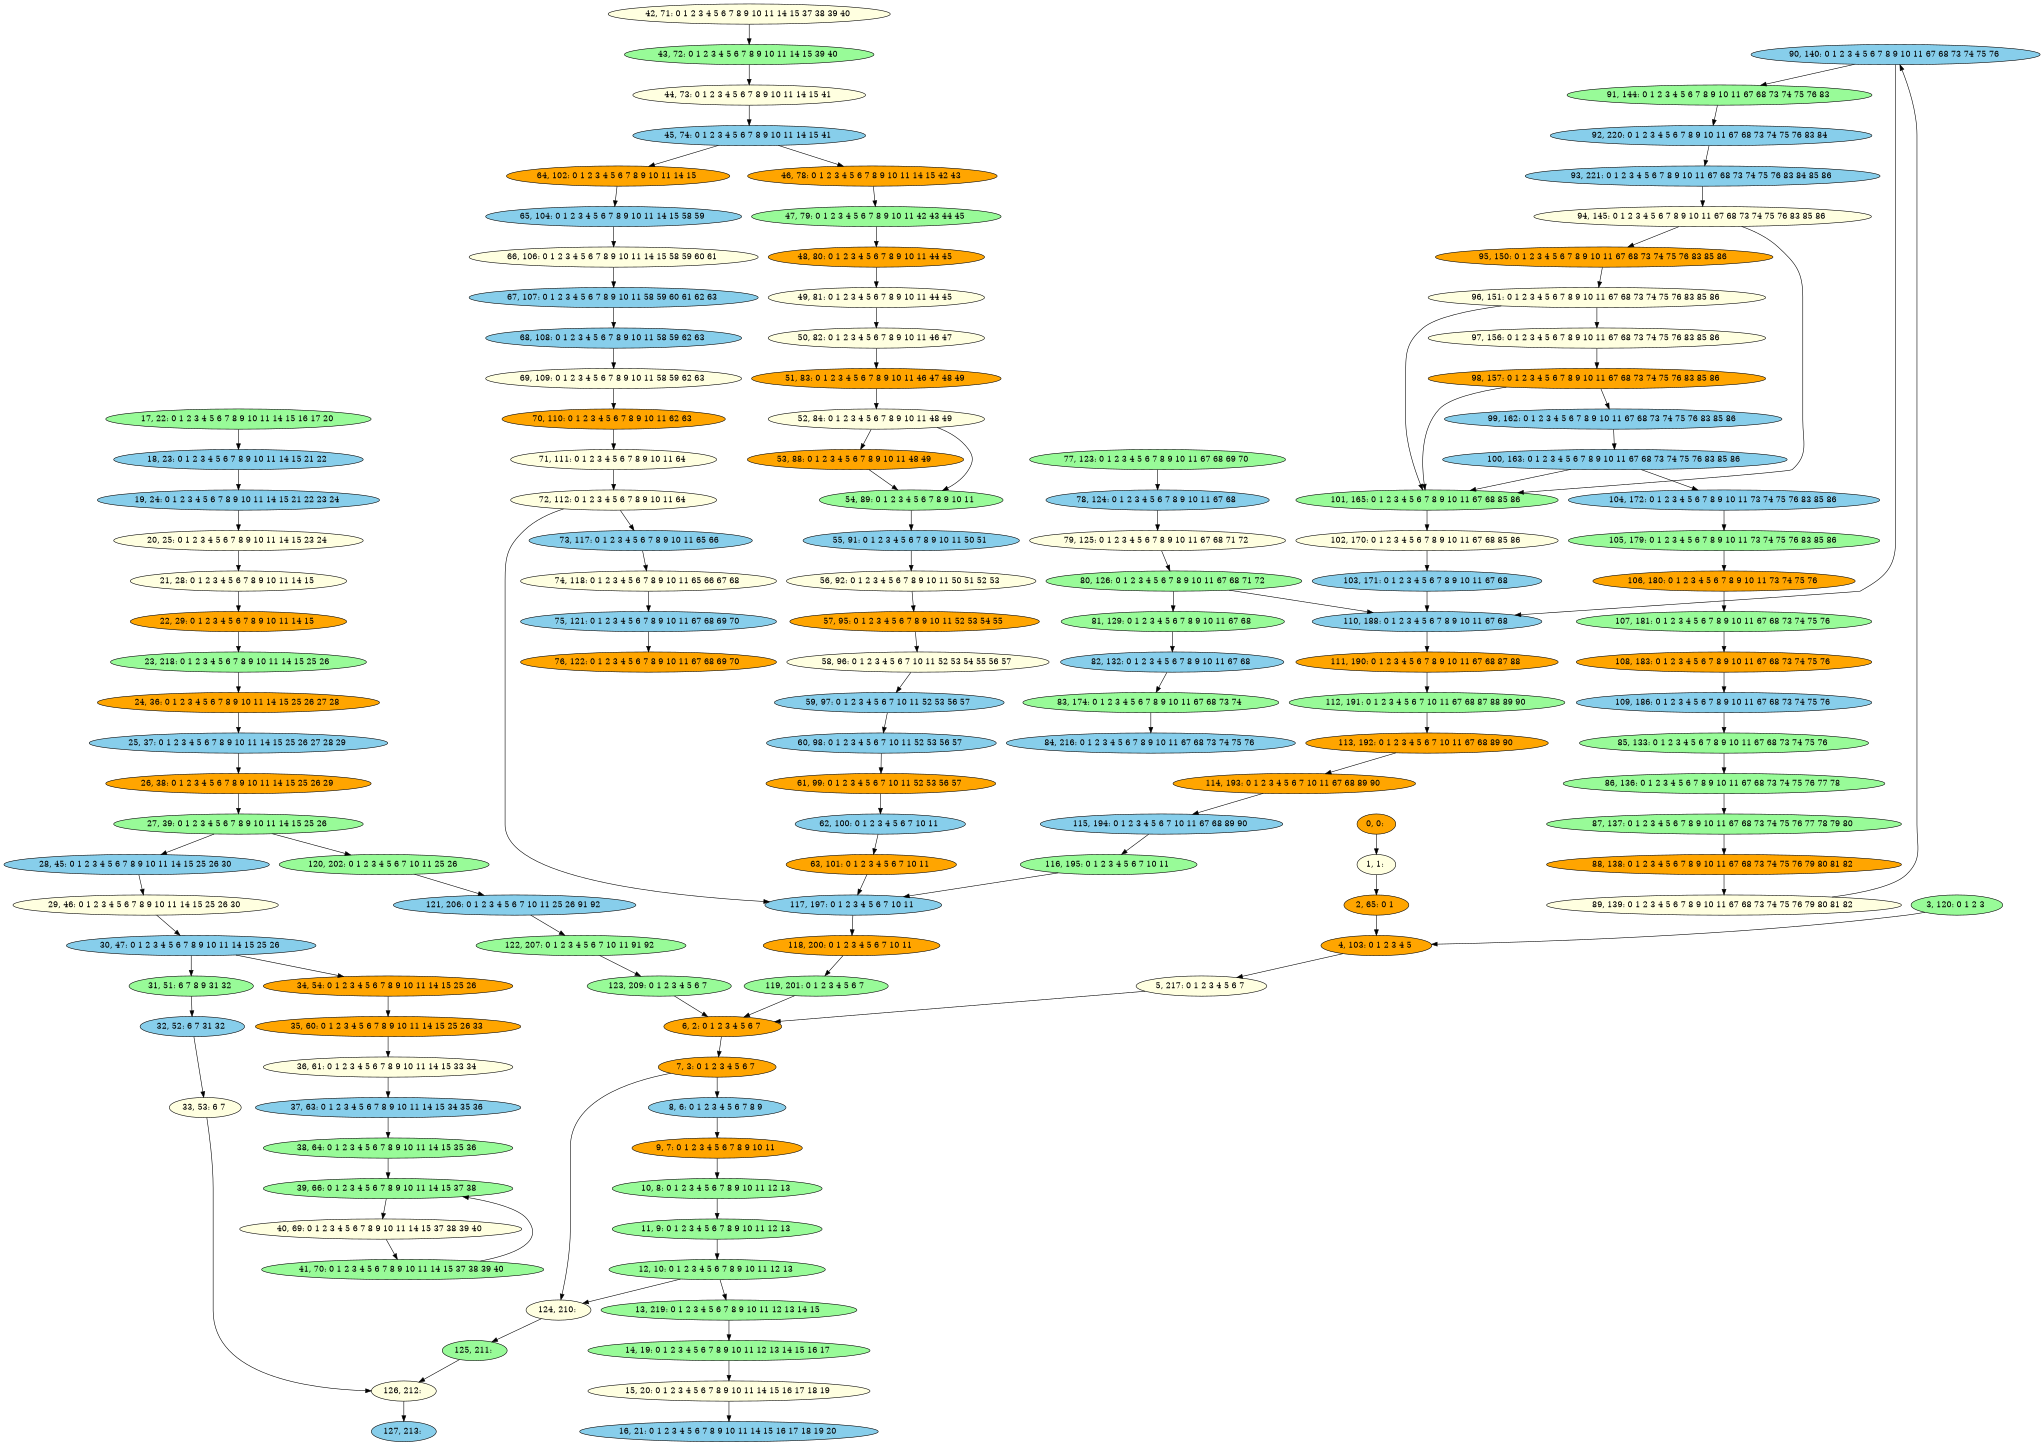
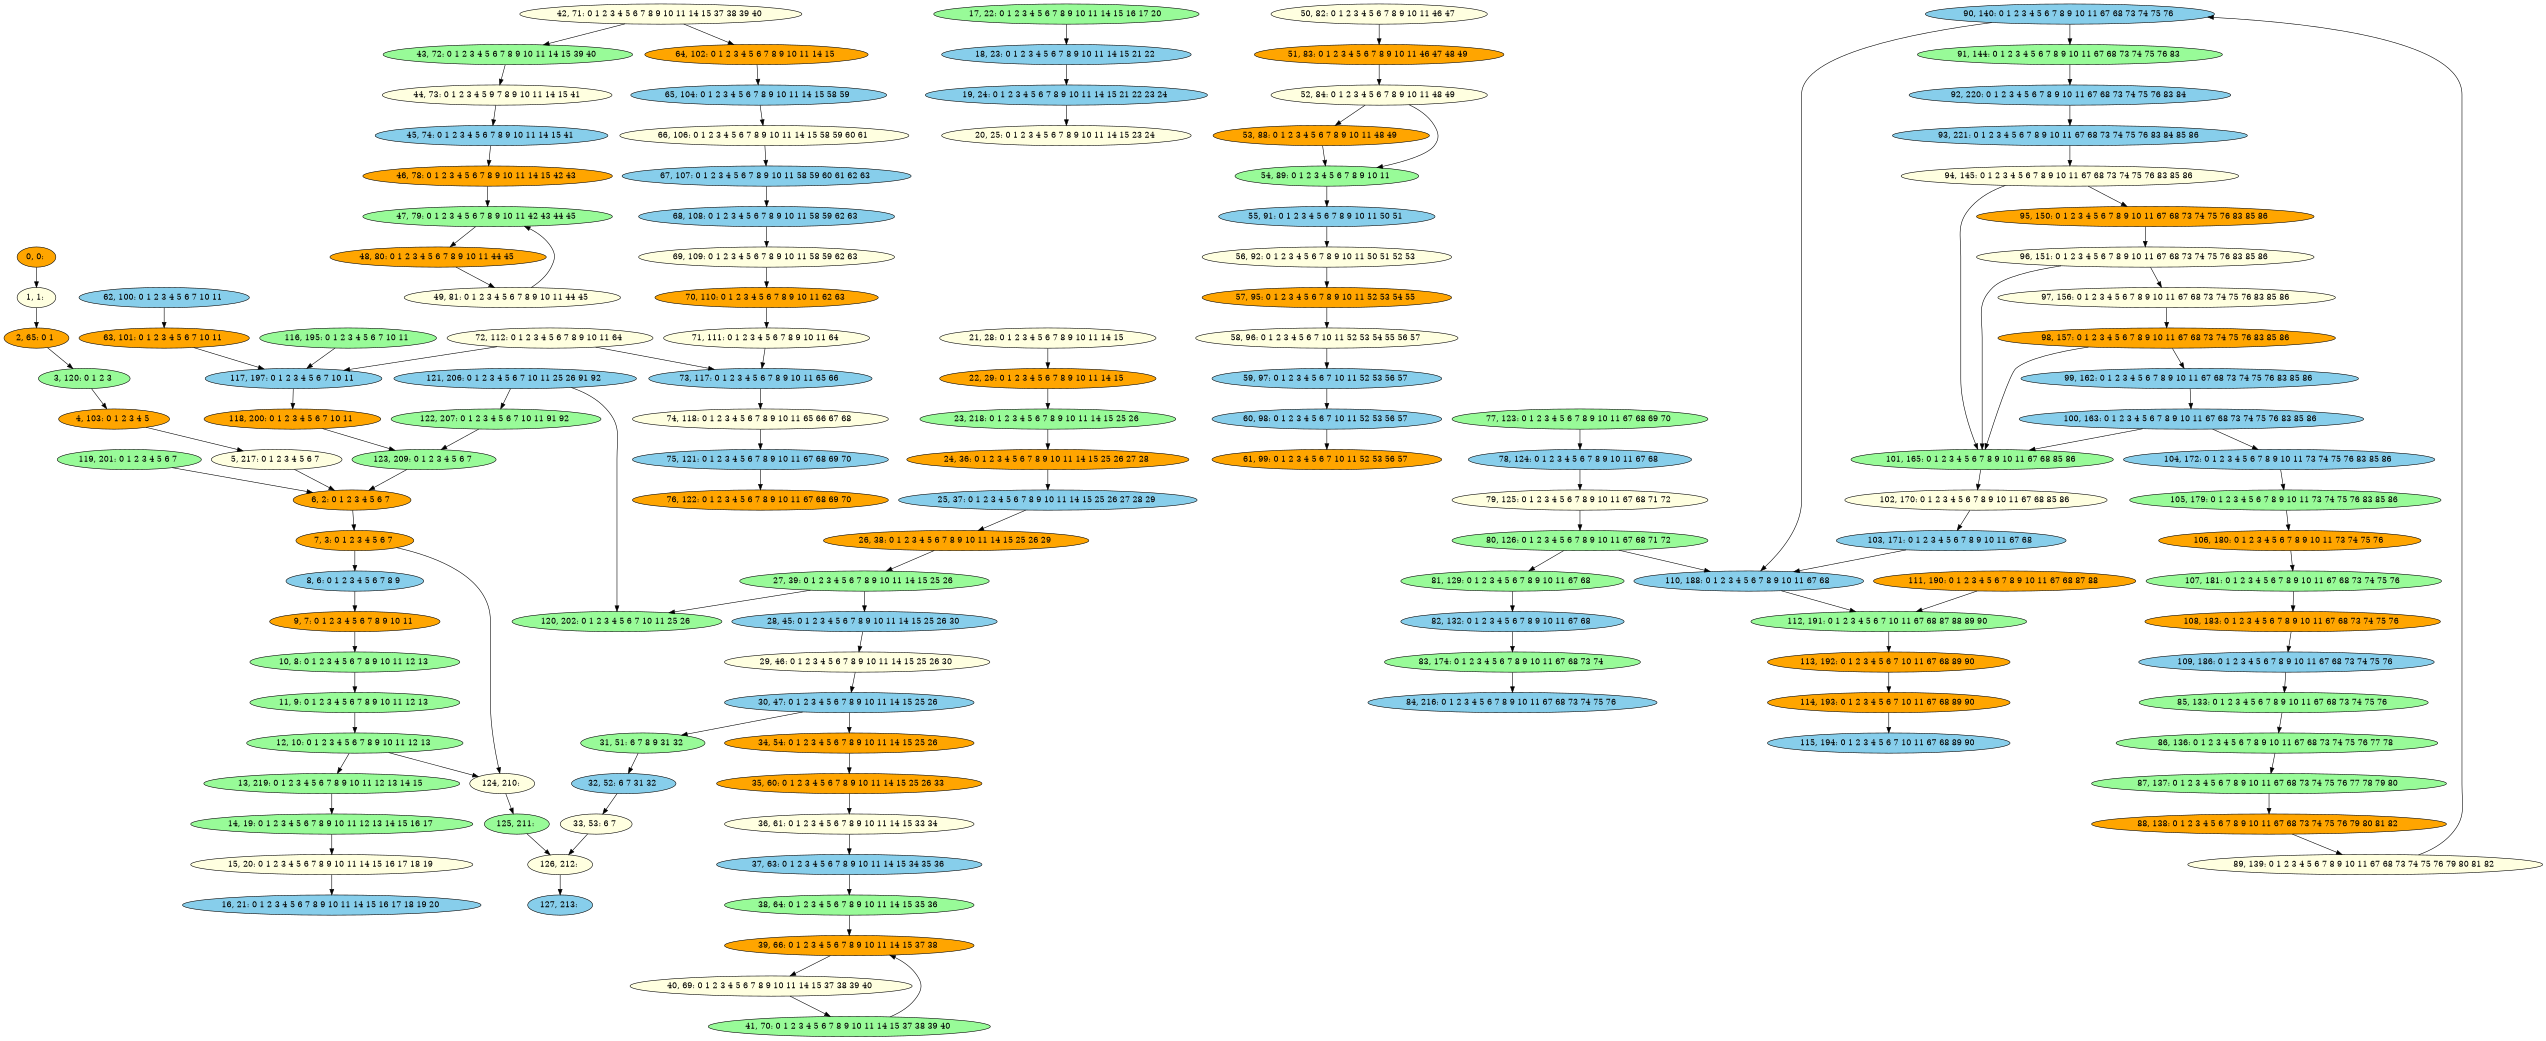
(749, 95) -> (497, 95)
(686, 155) -> (706, 33)
(876, 315) -> (554, 257)
(614, 477) -> (764, 356)
(238, 558) -> none
(1427, 639) -> (1816, 600)
(881, 801) -> none
(1137, 843) -> none
(446, 884) -> (617, 485)
(1376, 923) -> (58, 356)
(836, 964) -> (356, 439)
(388, 1189) -> (849, 946)
